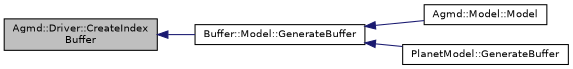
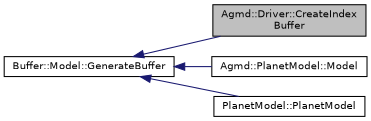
(486, 15) -> (289, 67)
(182, 35) -> (182, 45)
(486, 55) -> (289, 106)
